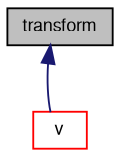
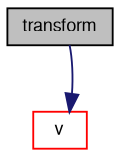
(48, 88) -> (72, 69)
